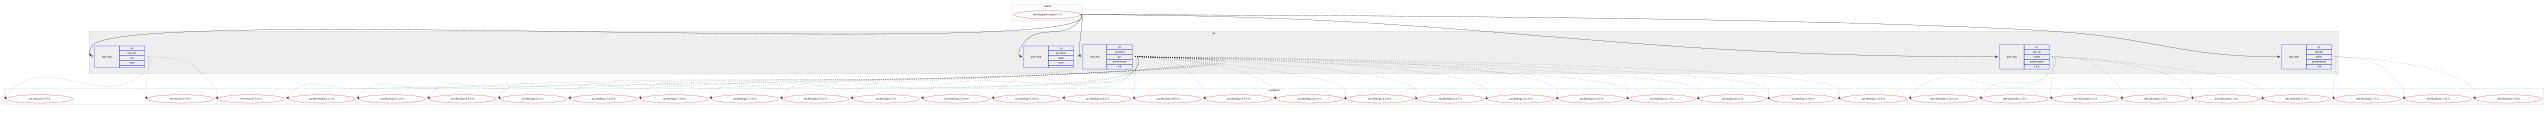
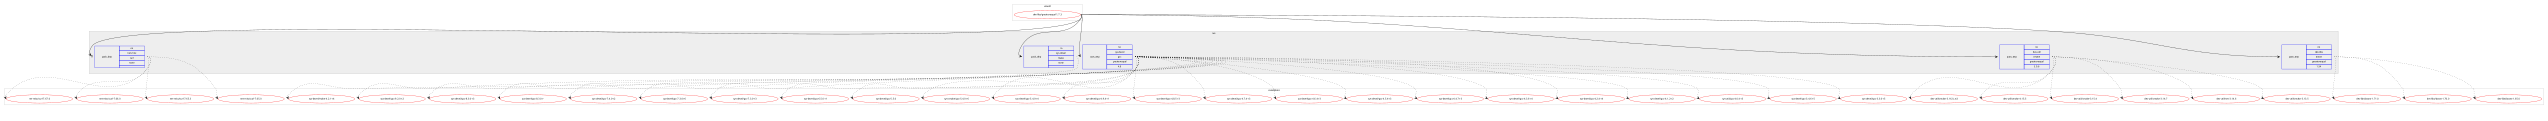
none -> (110, 99)
(2226, 99) -> (2226, 99)
